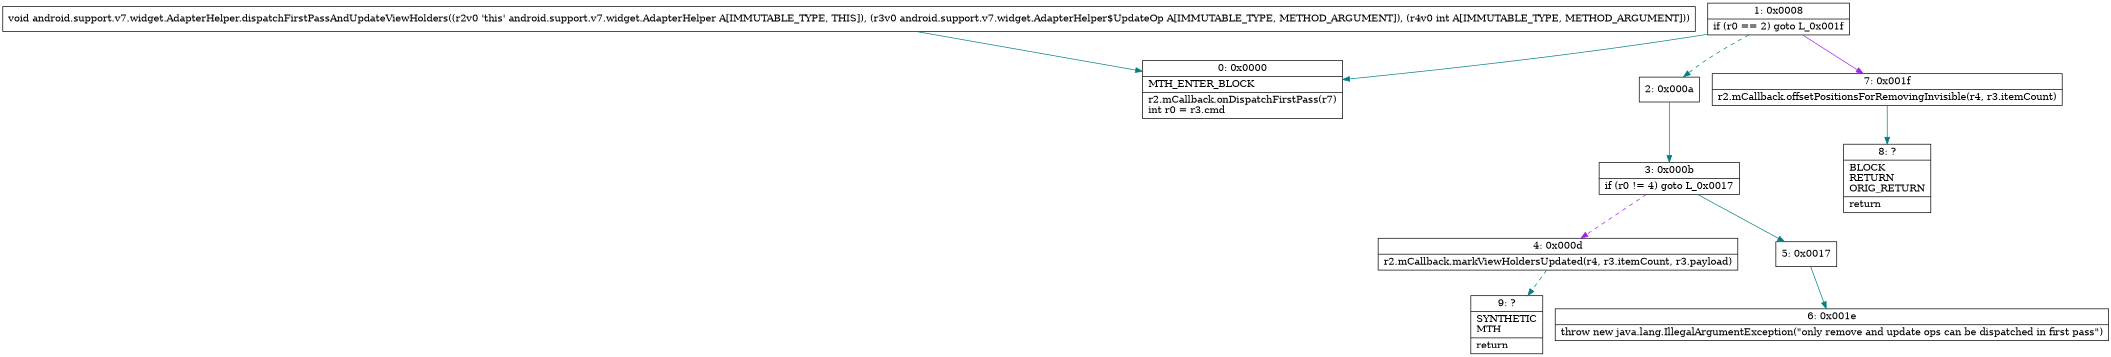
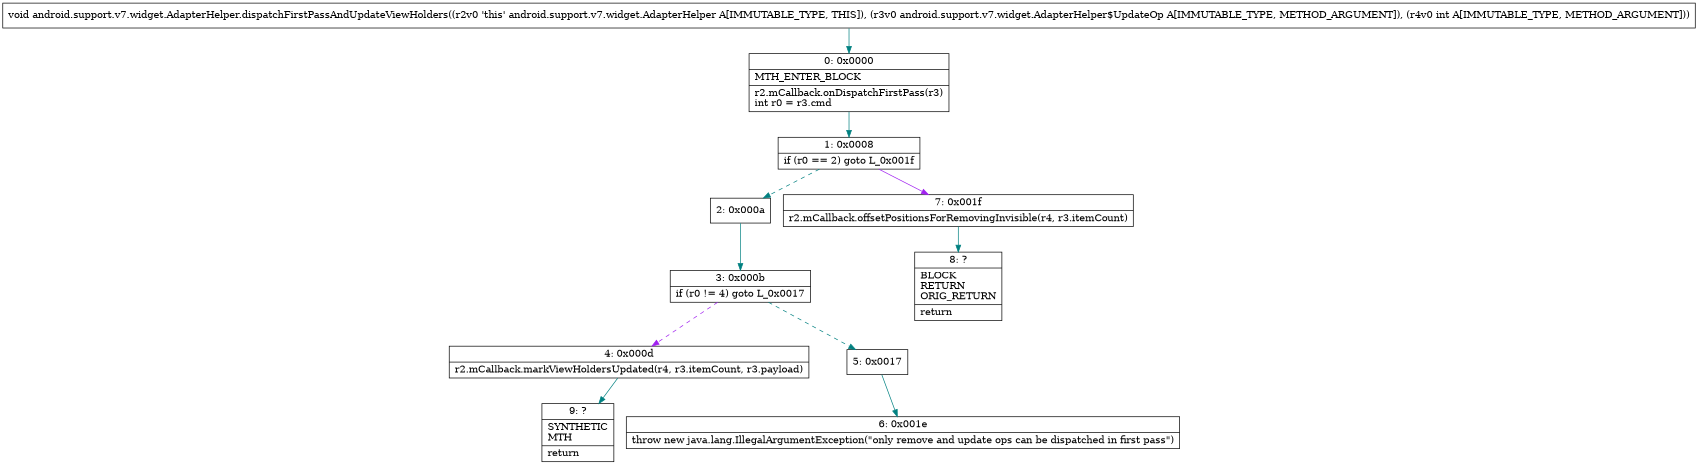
(1529, 59) -> (849, 121)
(1243, 100) -> (849, 93)
(1738, 216) -> (809, 324)
(1539, 280) -> (610, 388)
